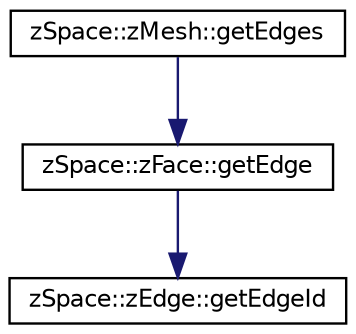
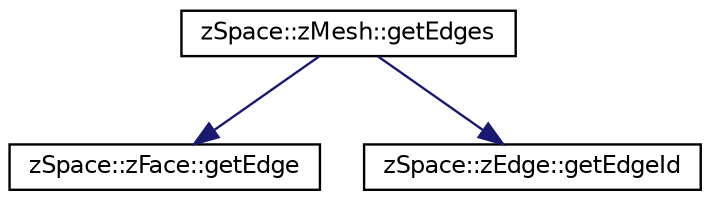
(178, 222) -> (430, 93)
